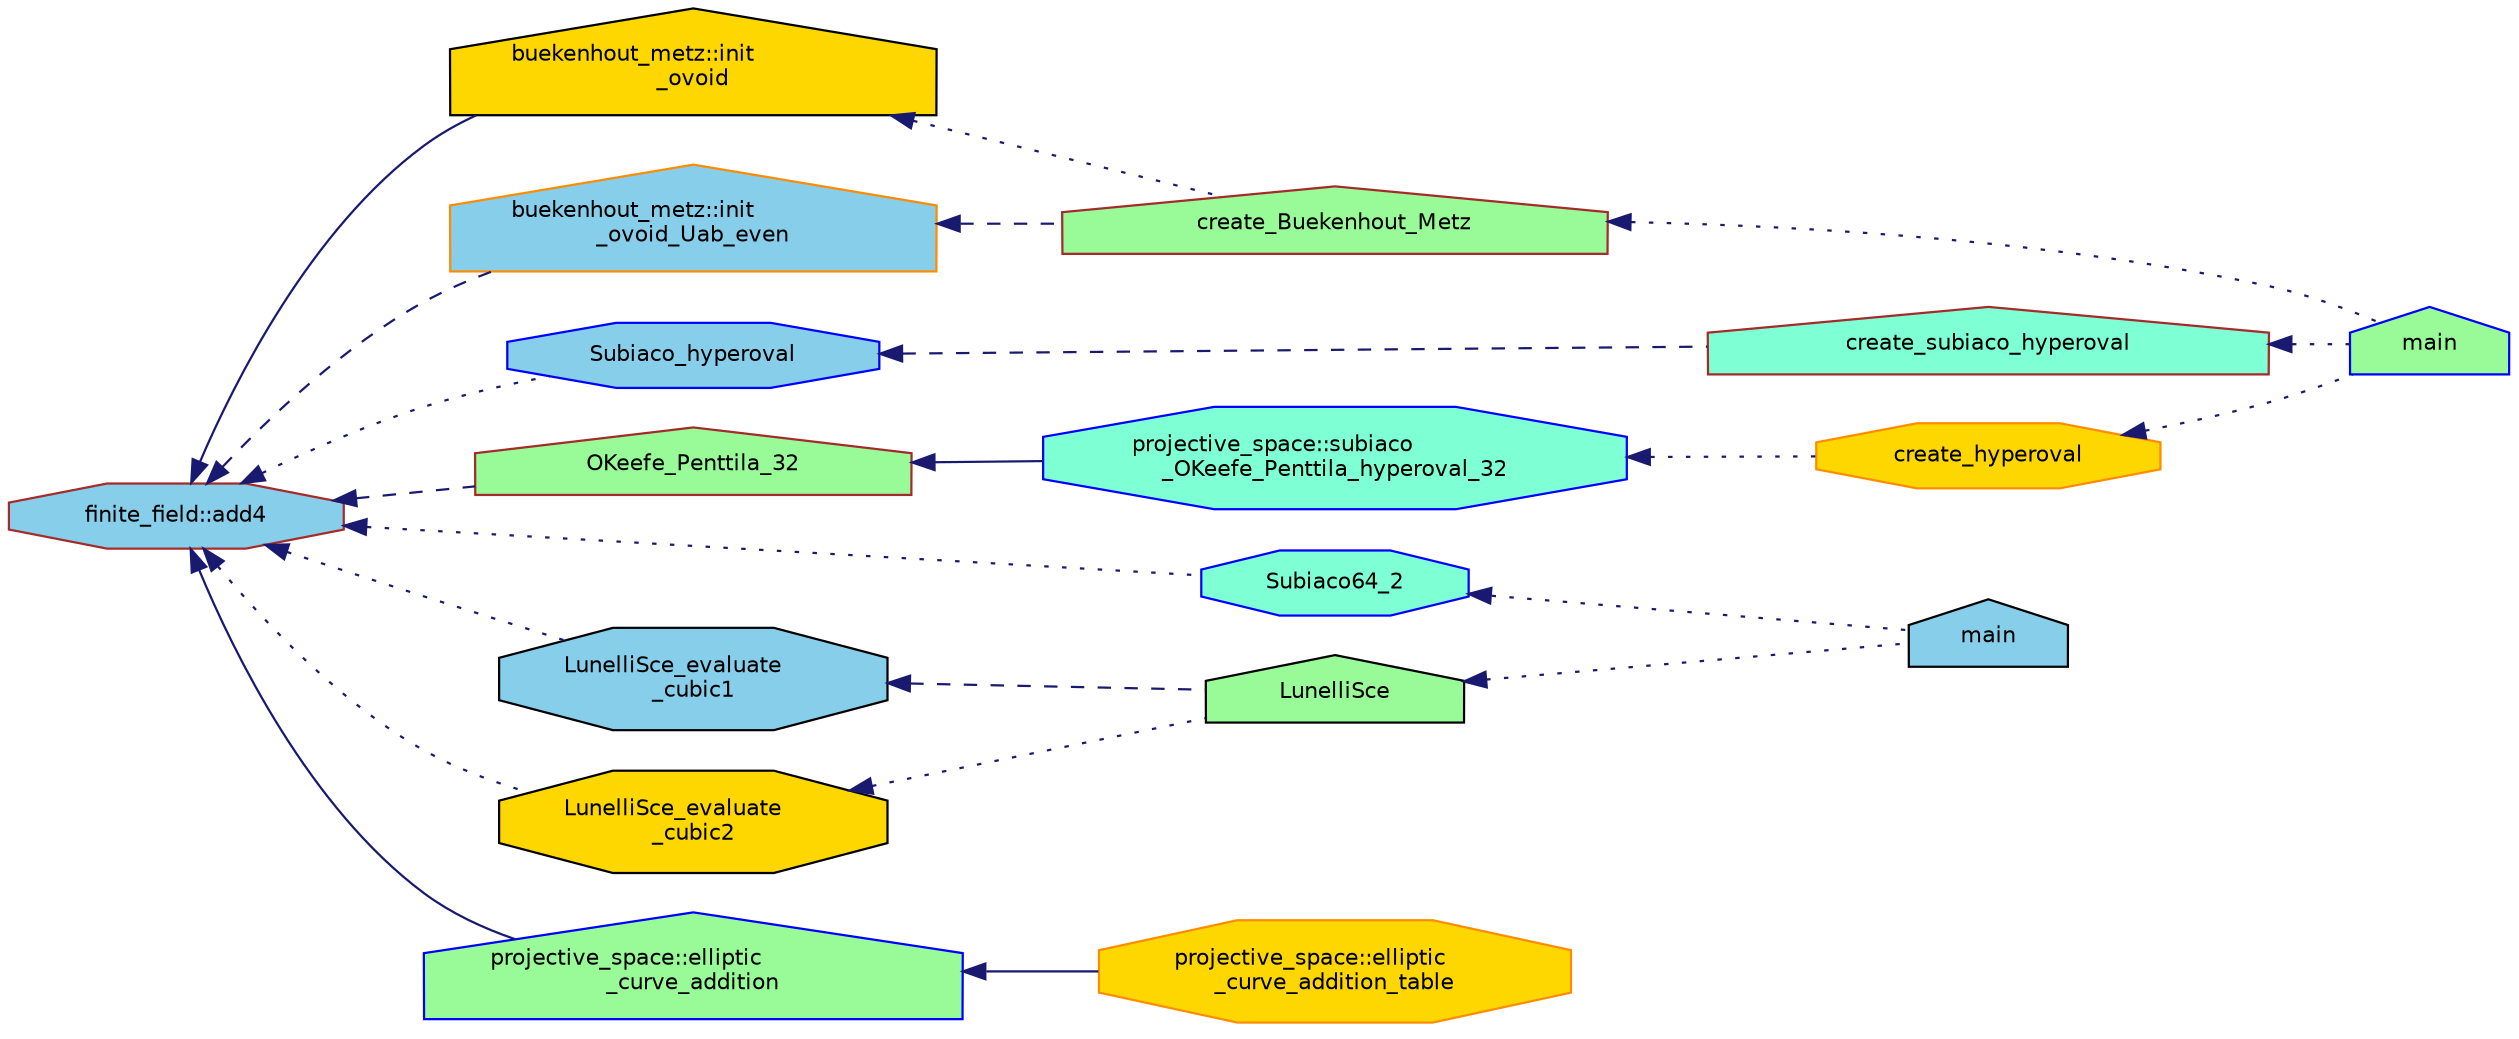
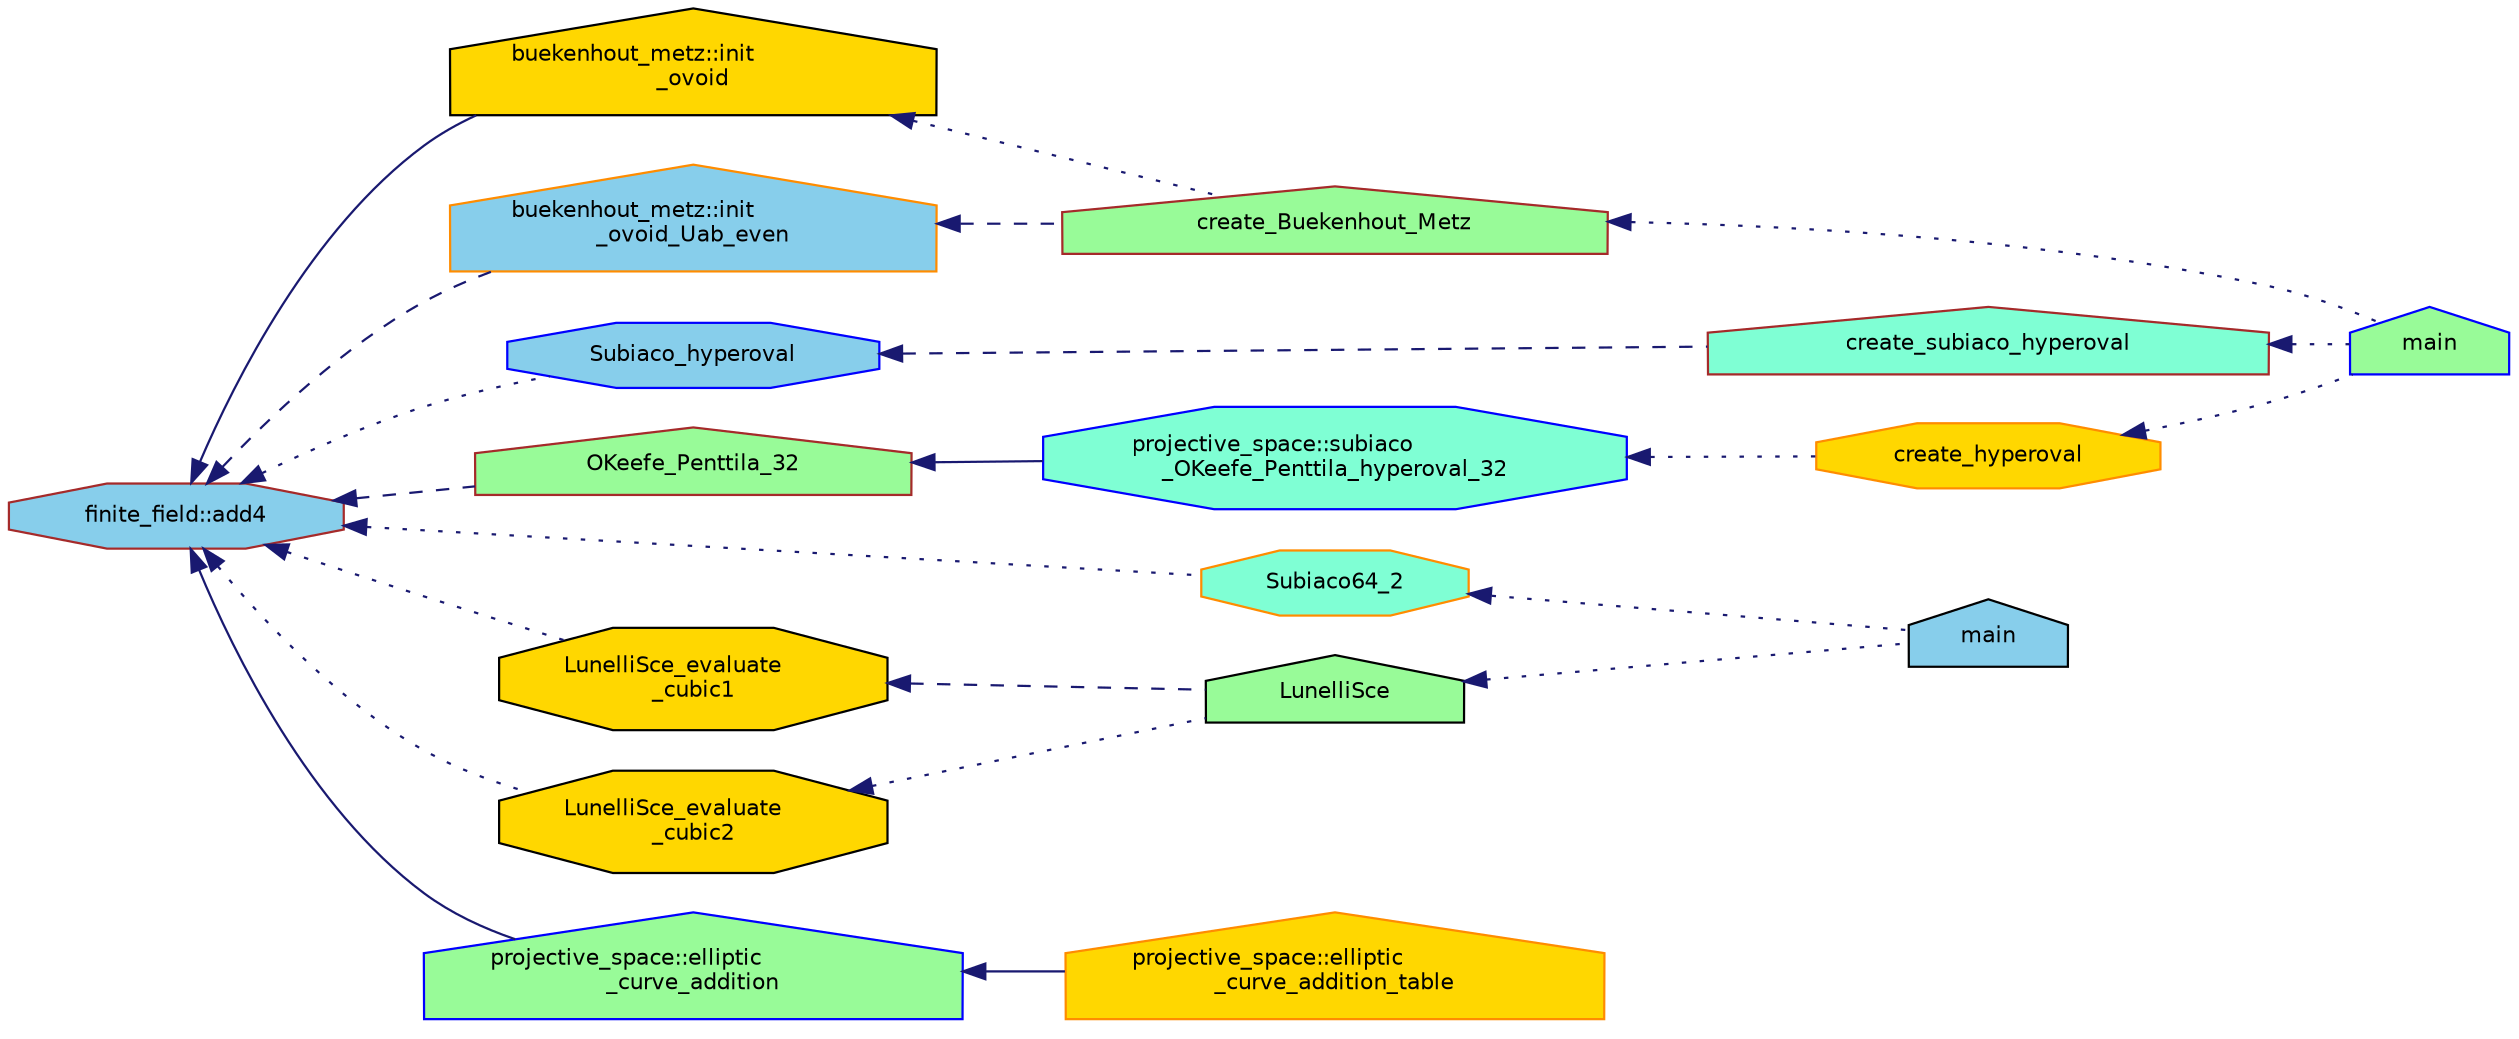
(1335, 583) -> (1335, 583)
(693, 679) -> (693, 679)
(1335, 971) -> (1335, 971)
